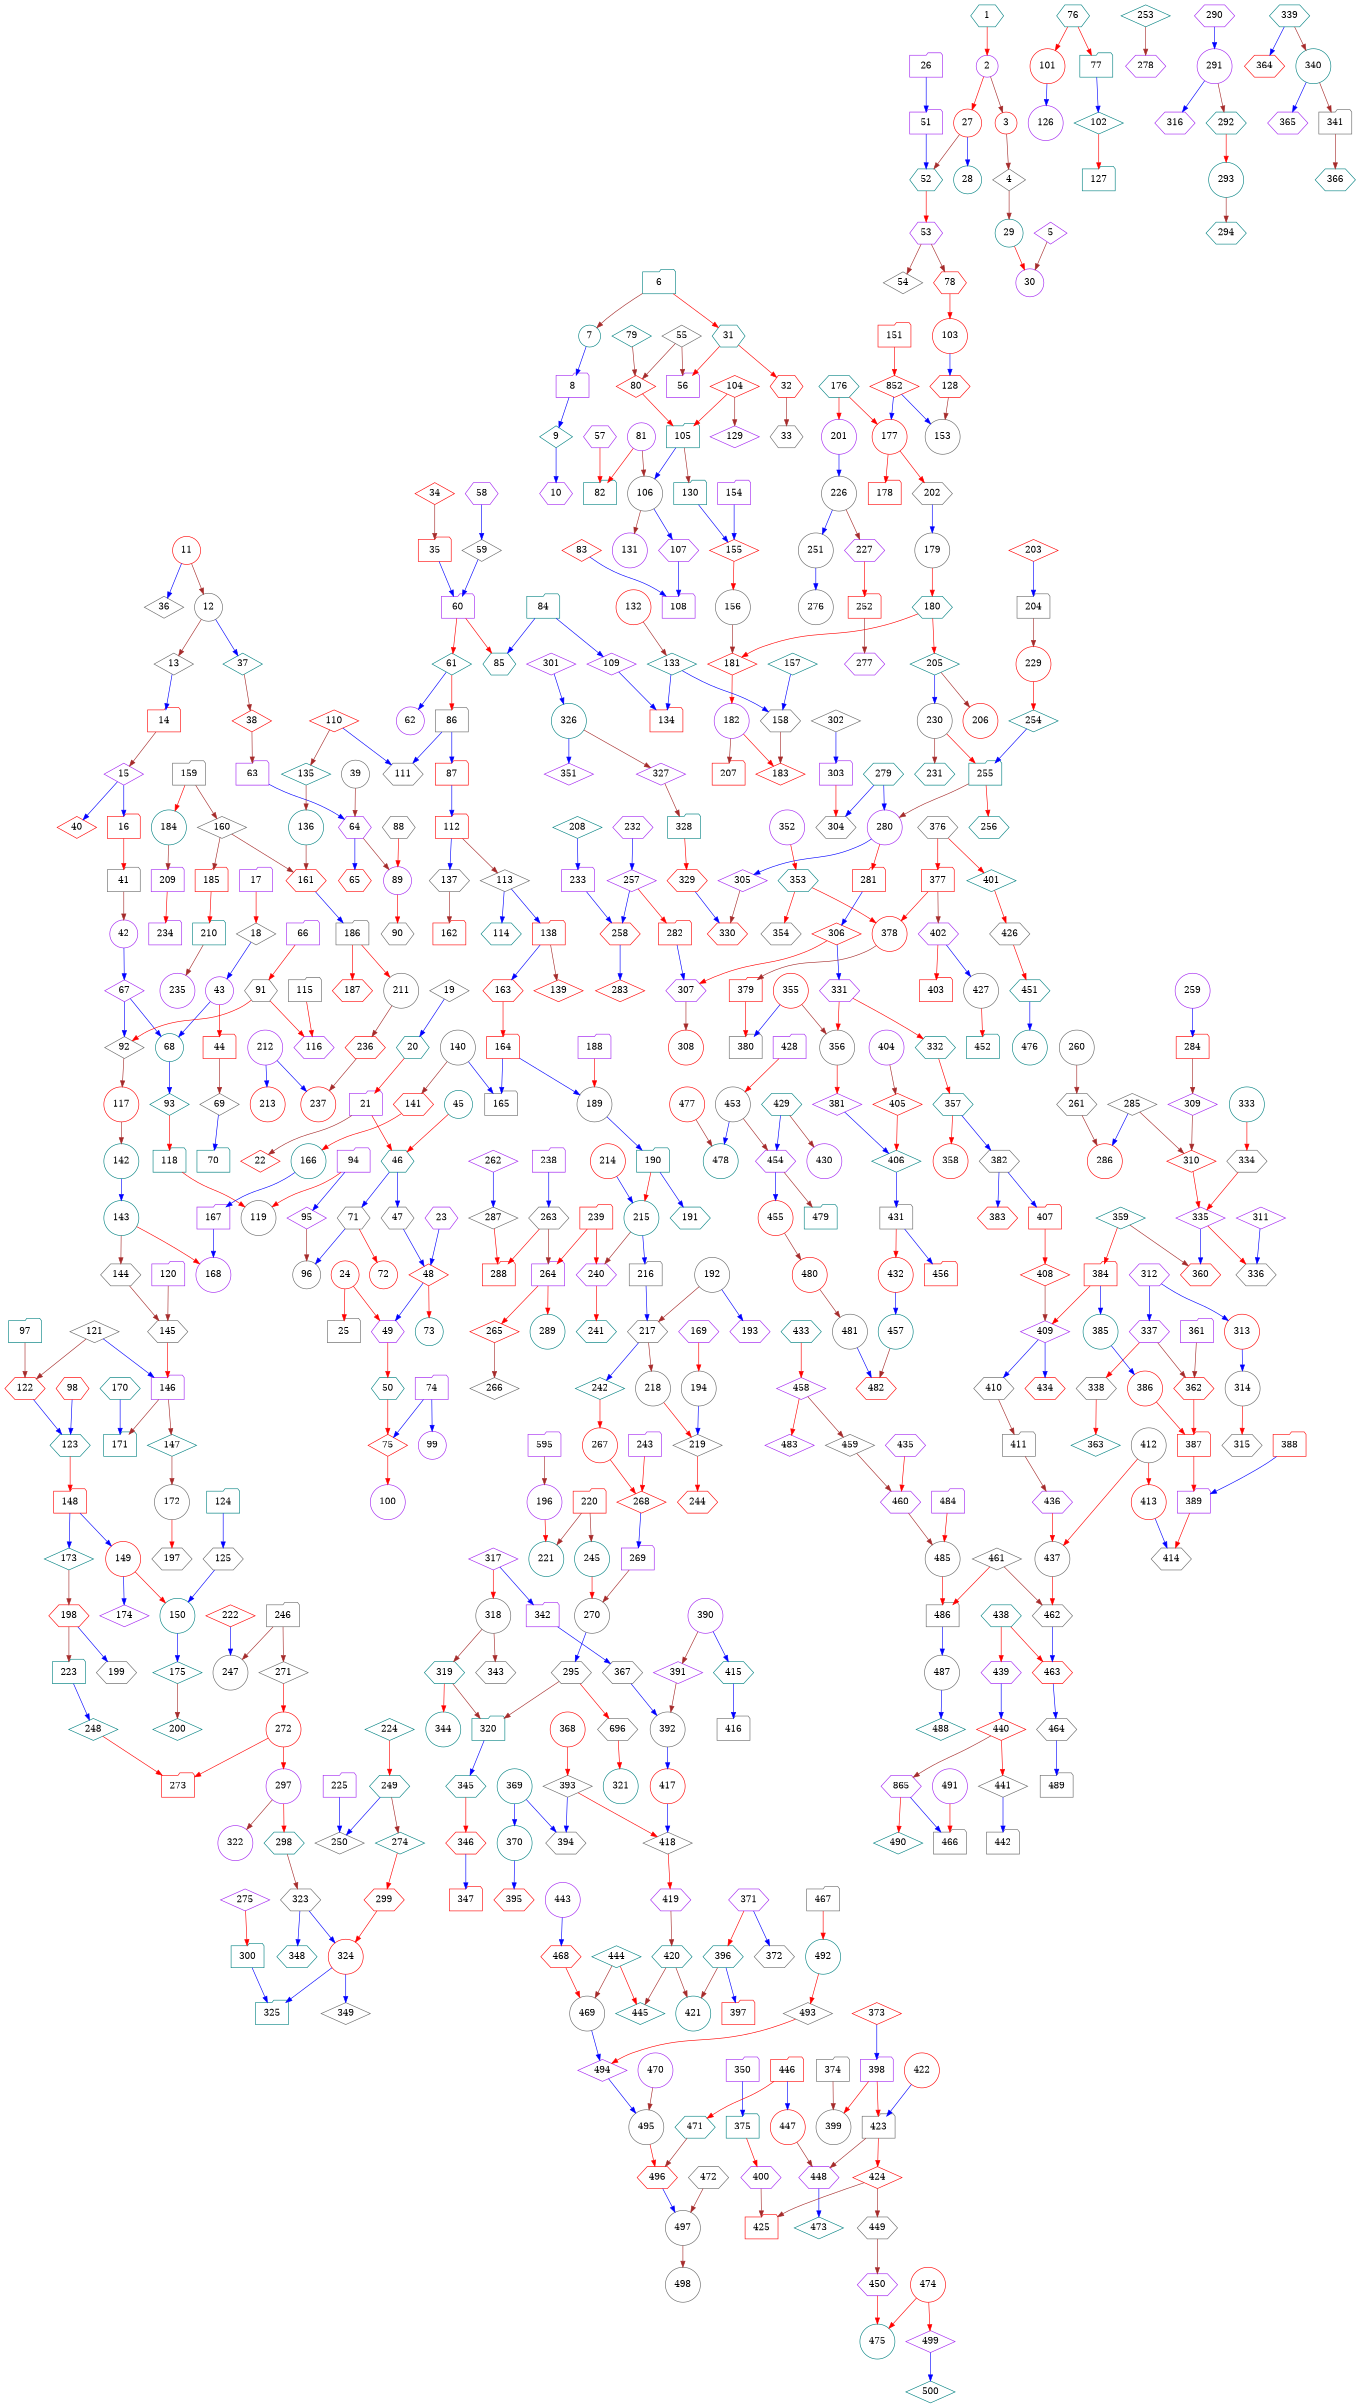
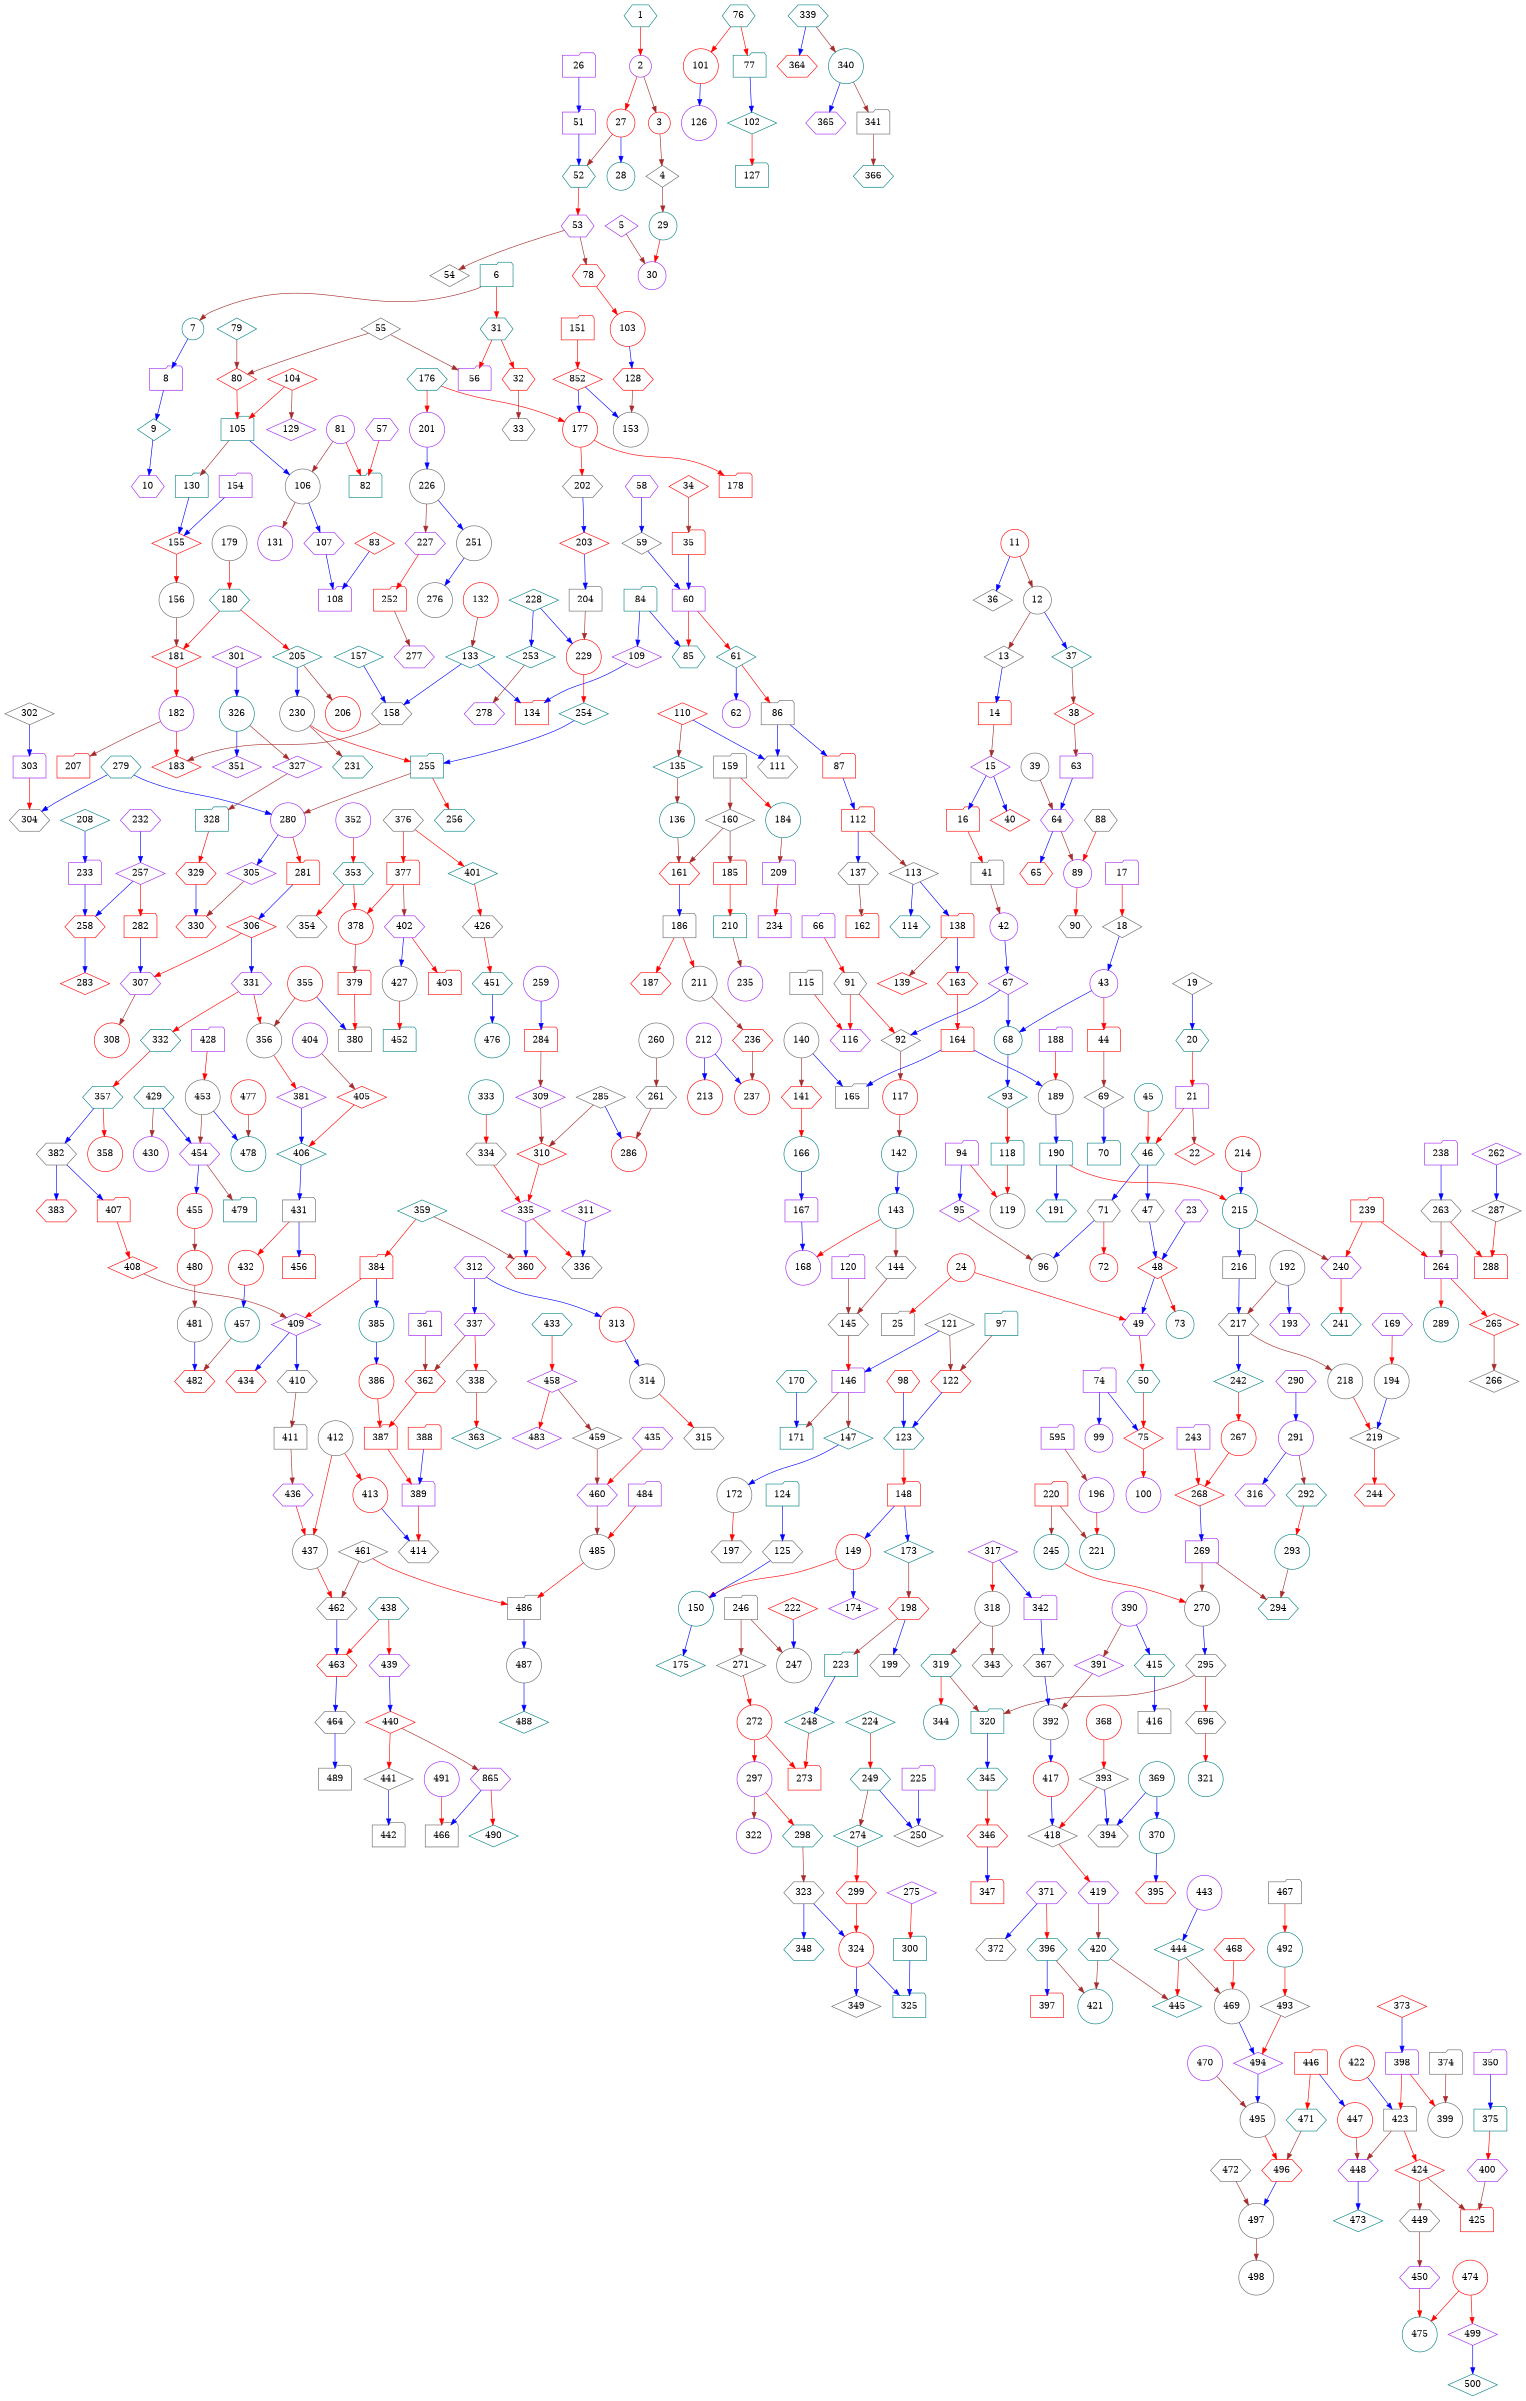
(932, 516) -> (583, 512)
none -> (534, 600)
(172, 1467) -> (796, 1464)
none -> (1239, 1579)
(177, 1729) -> none
(562, 1928) -> (1191, 1922)
